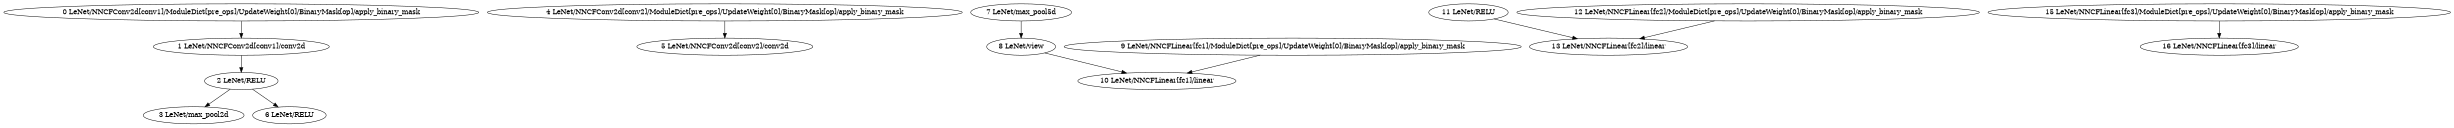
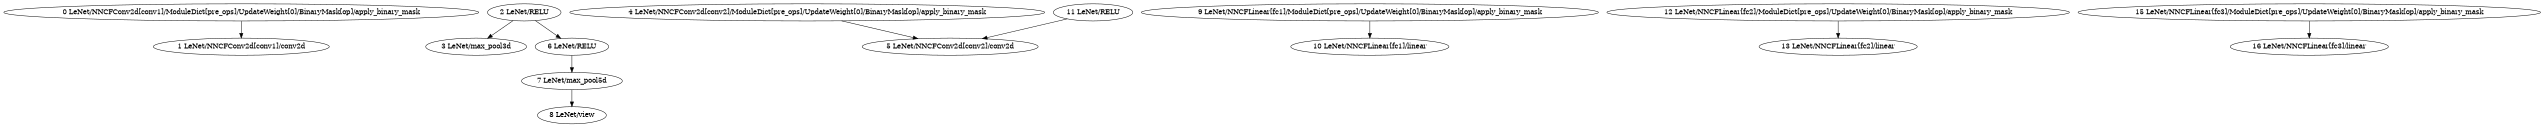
(1533, 28) -> (1027, 28)
(241, 61) -> none
none -> (572, 61)
(1083, 62) -> none
(194, 115) -> (476, 47)
